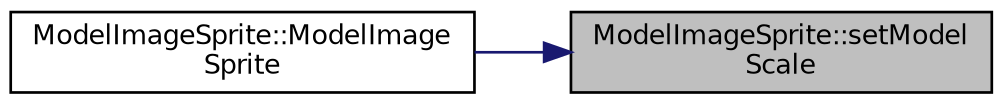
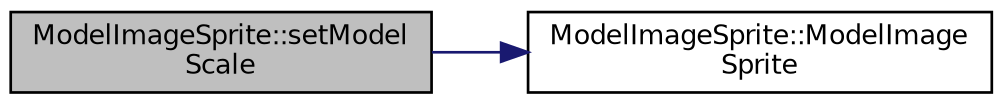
(509, 52) -> (466, 52)
